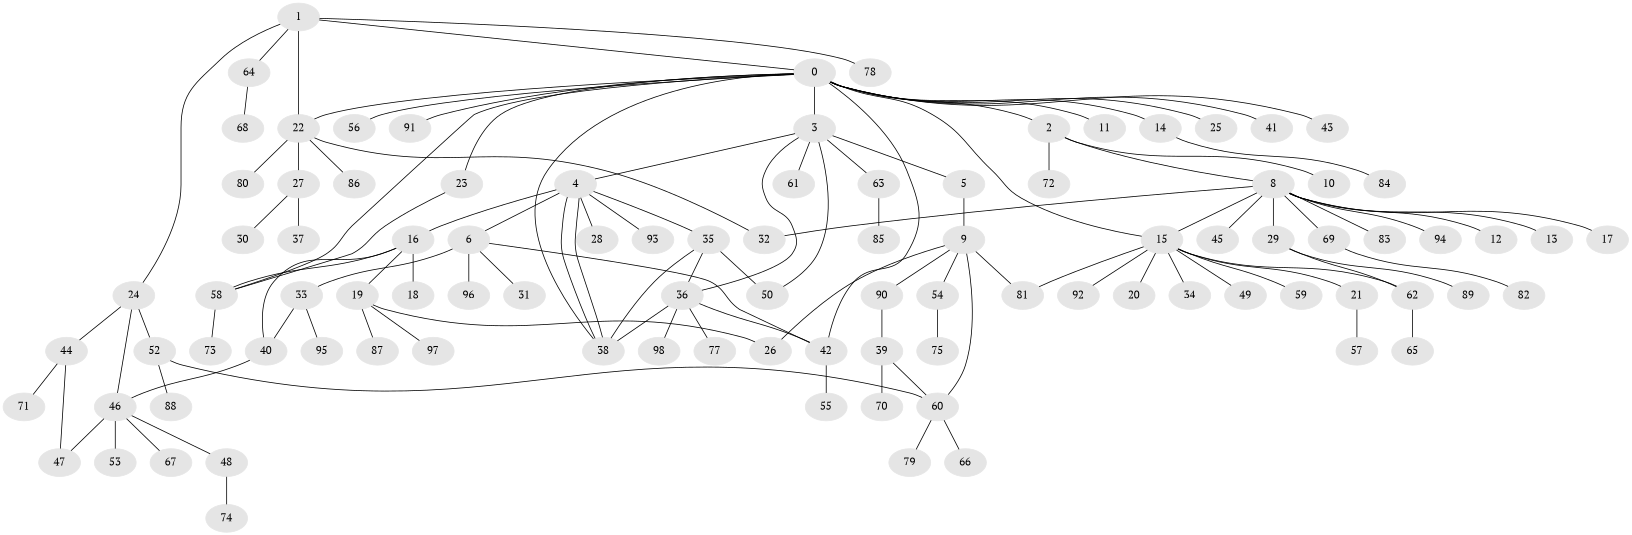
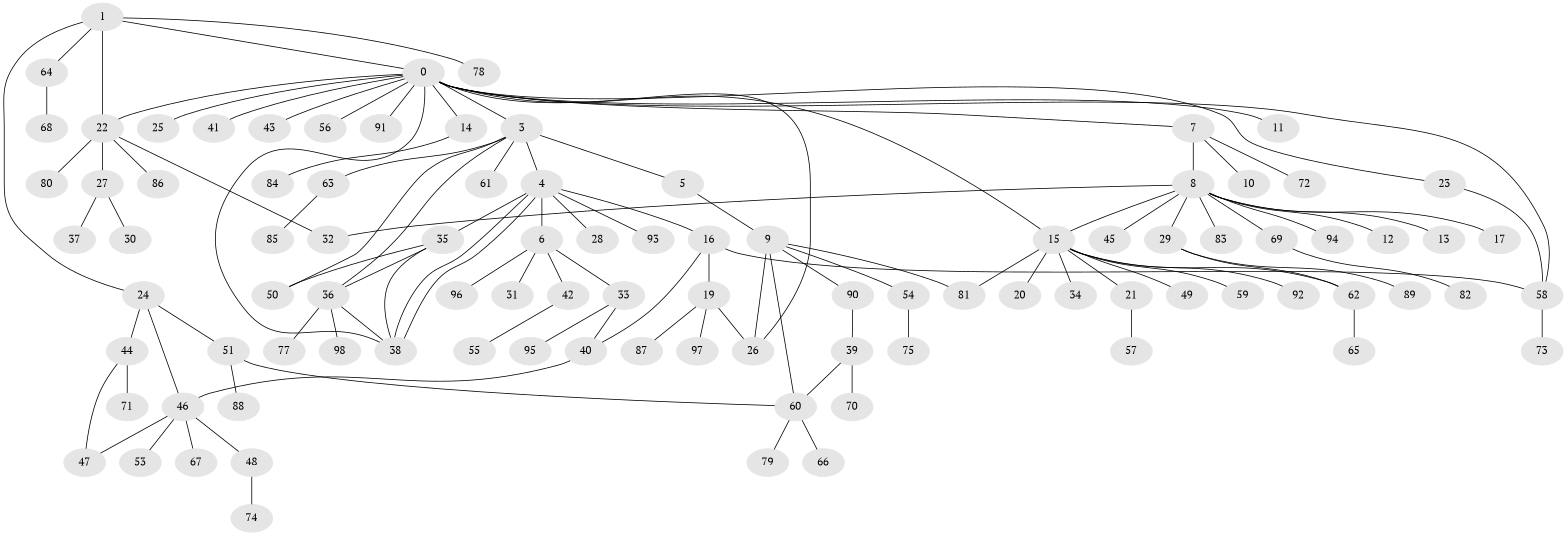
(1049, 128) -> (1193, 128)
(918, 207) -> (788, 119)
(413, 296) -> none
(755, 323) -> none
(155, 351) -> (229, 351)
